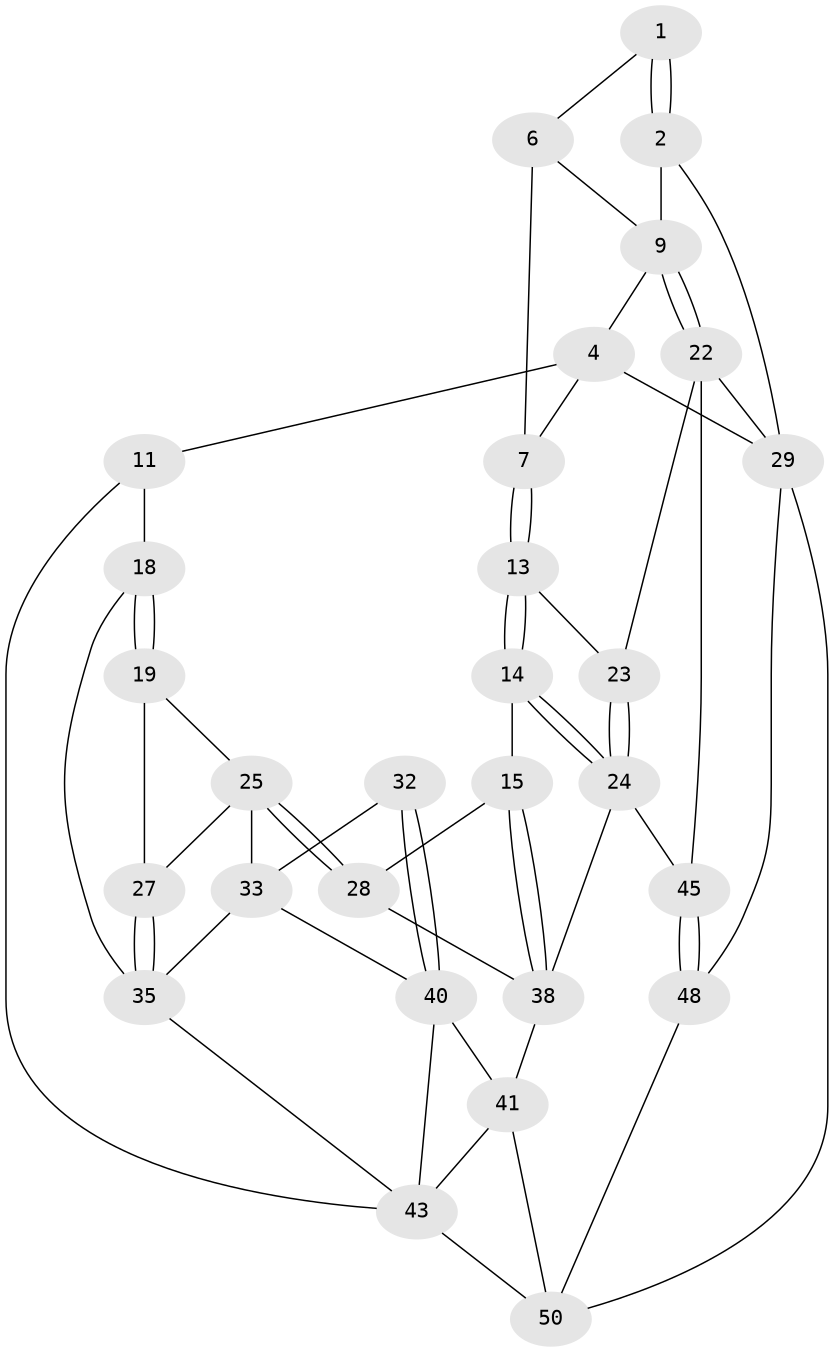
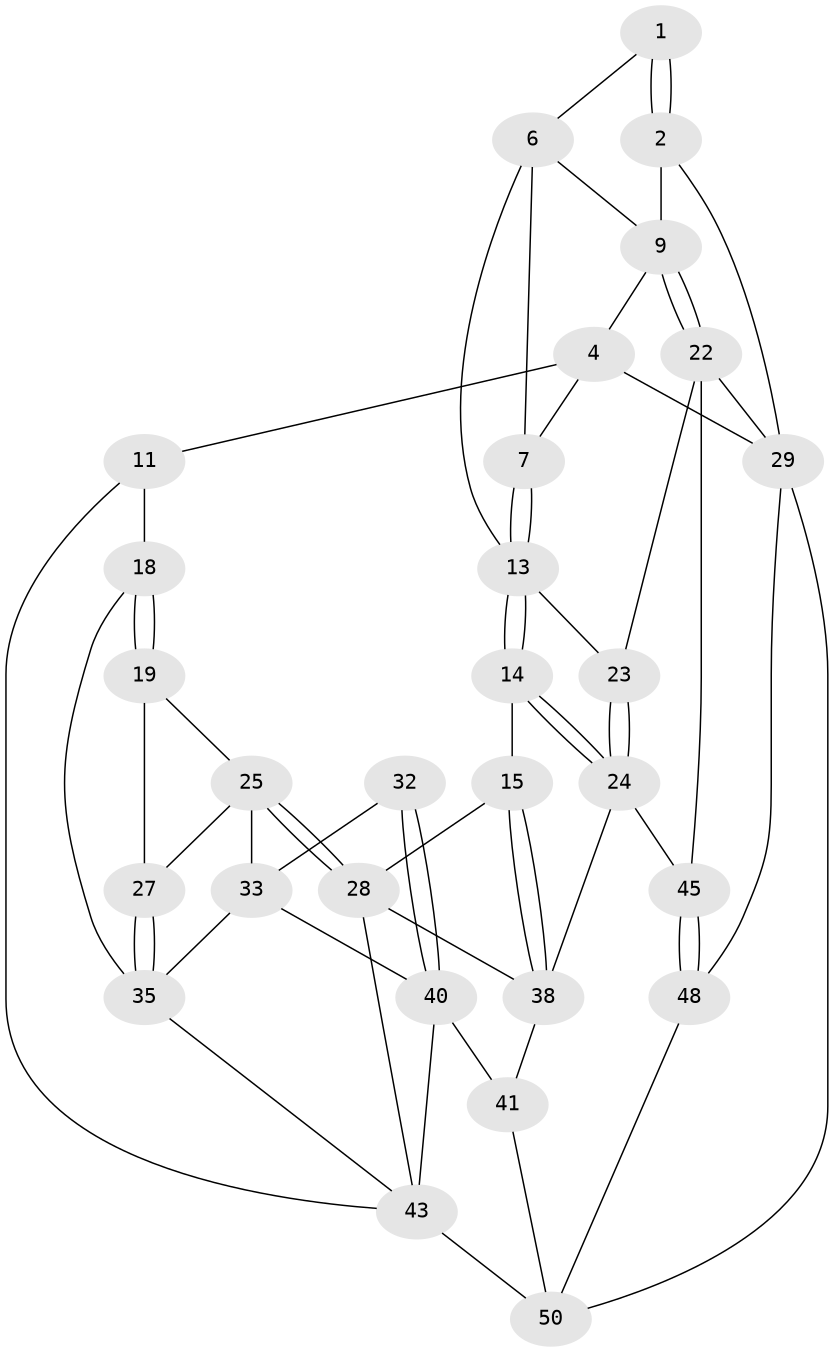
none -> (465, 355)
(462, 1158) -> (388, 1051)
